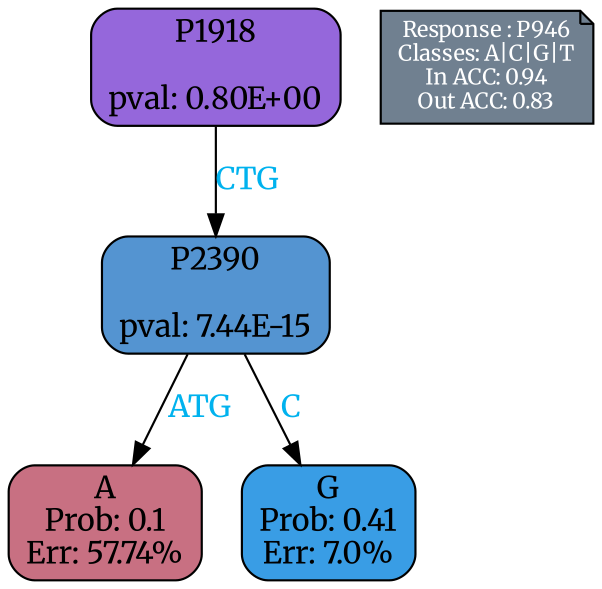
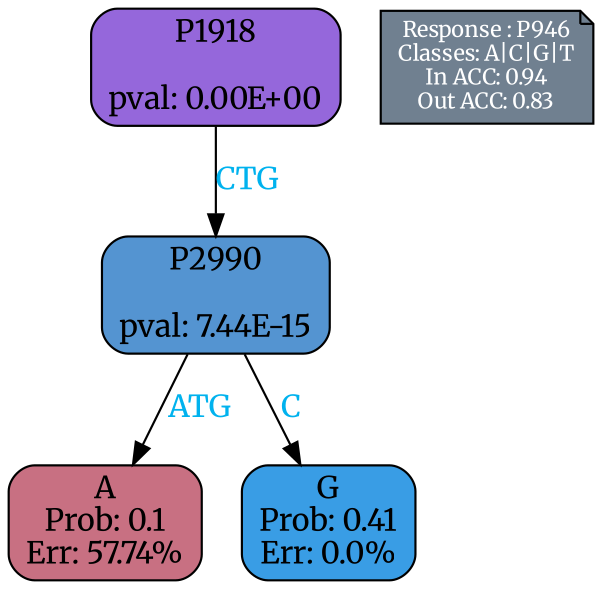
(216, 67) -> (216, 67)
(216, 295) -> (216, 295)
(329, 523) -> (329, 523)
